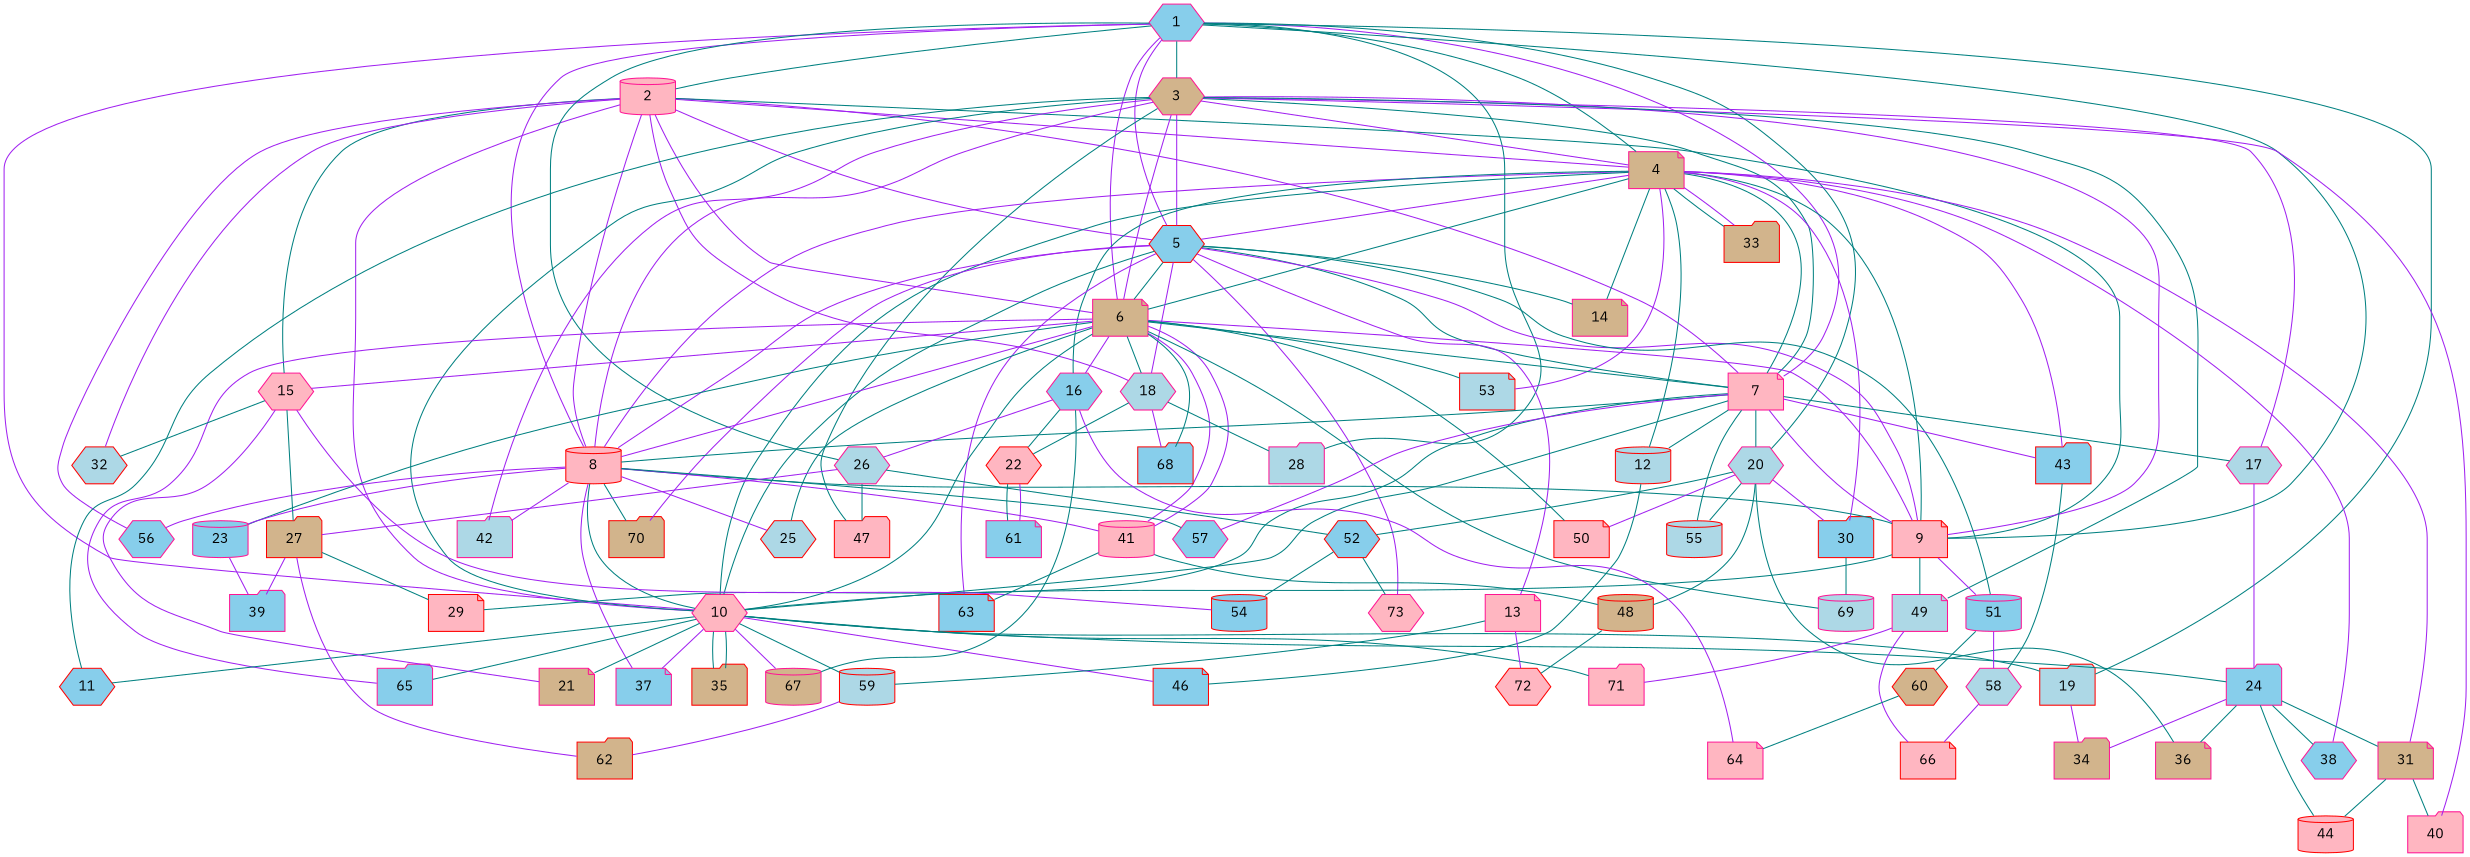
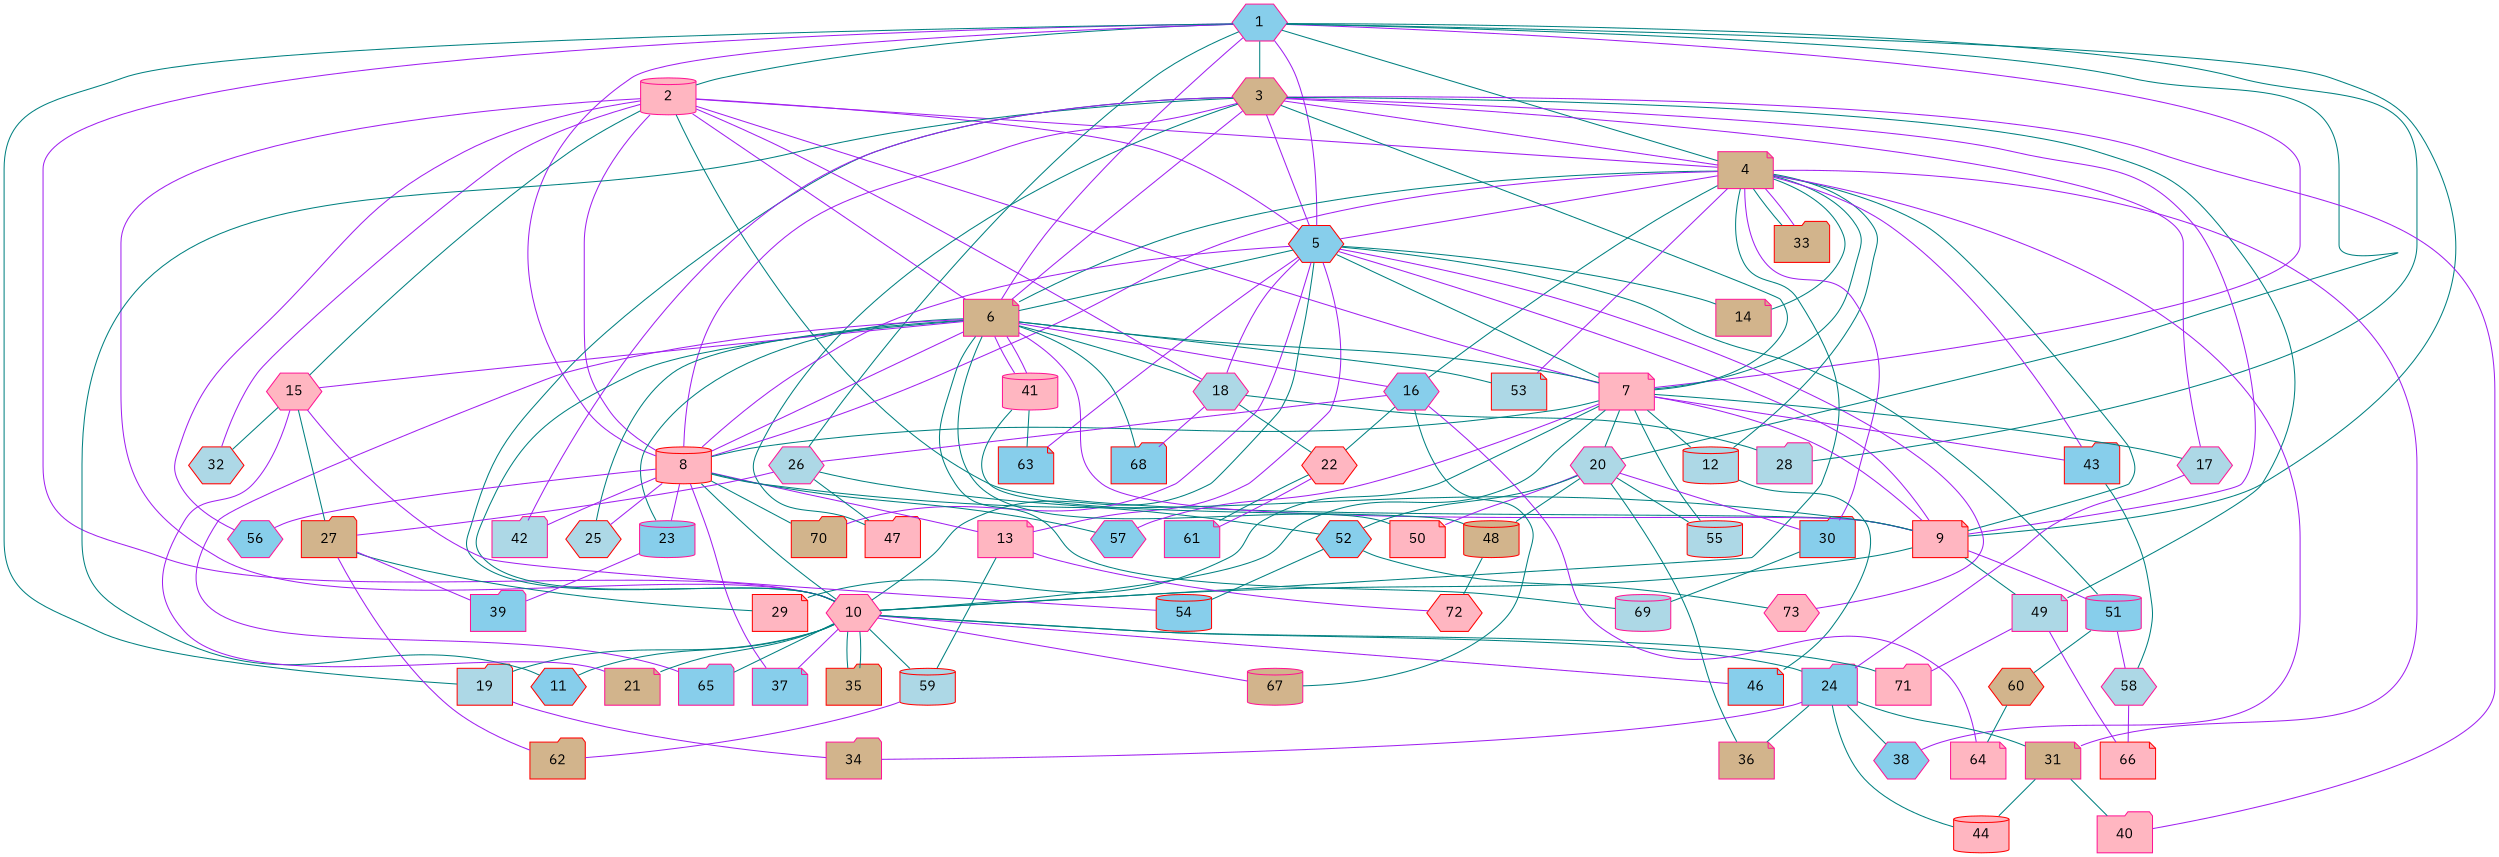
(885, 496) -> (865, 507)
